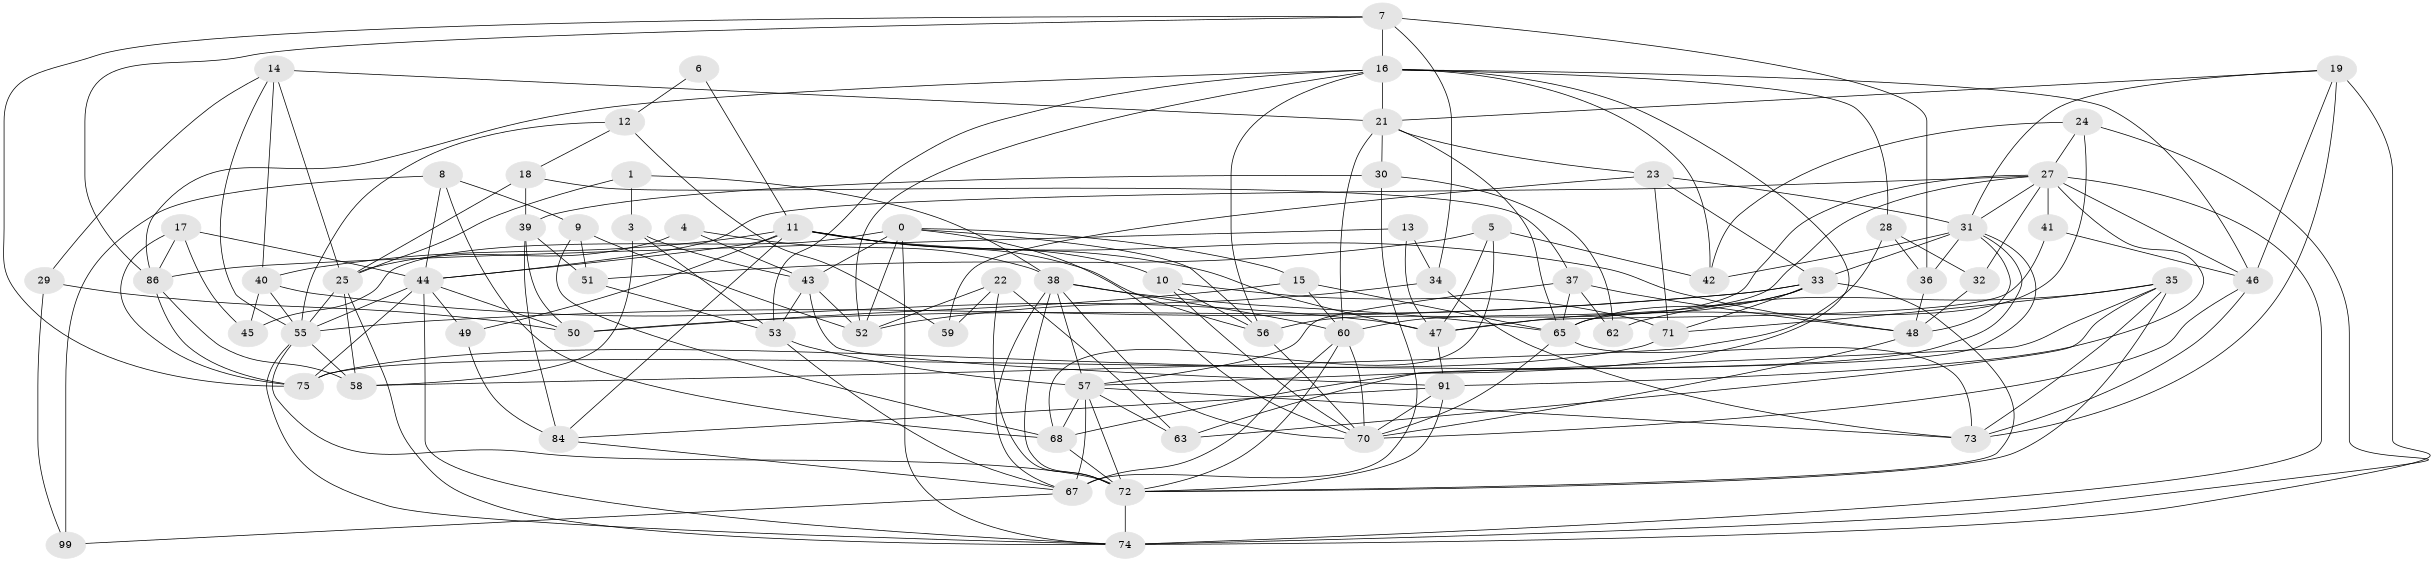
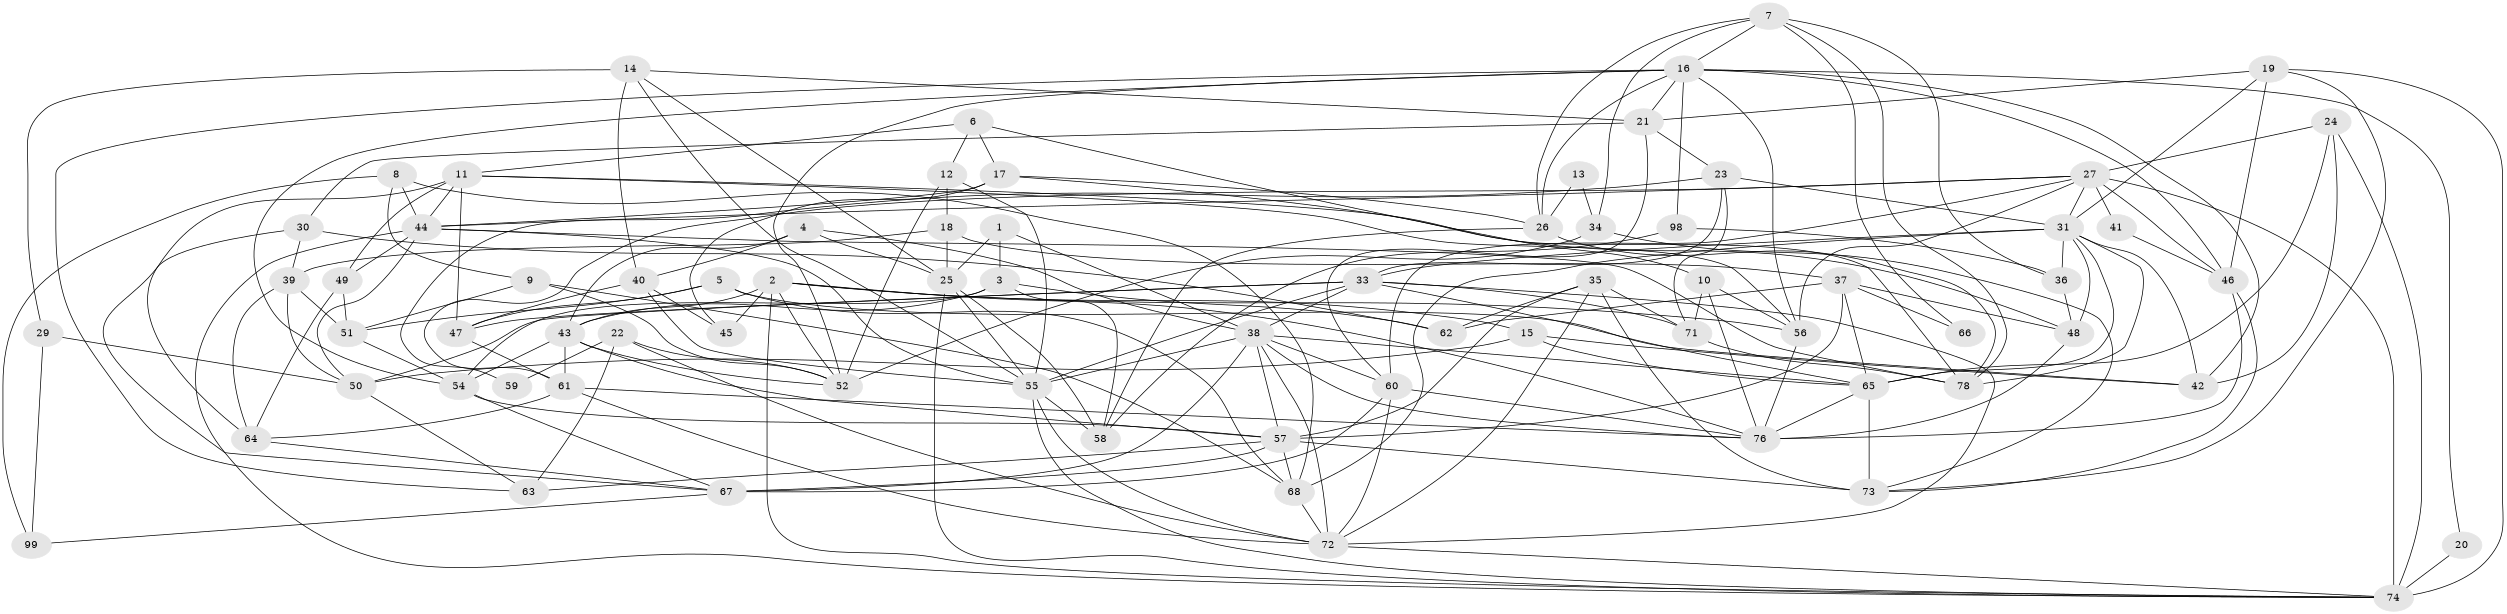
none -> (987, 148)
(1511, 206) -> (2082, 358)
(902, 228) -> (773, 281)
(1886, 228) -> (1677, 228)
(980, 248) -> (1235, 182)
(527, 252) -> (717, 259)
(808, 257) -> (888, 278)
(1406, 280) -> none
(153, 281) -> (1543, 228)
(1980, 281) -> none
none -> (1224, 305)
none -> (1309, 307)
(1322, 307) -> (1862, 364)
none -> (345, 309)
(1703, 317) -> none
(775, 334) -> (459, 386)
none -> (1965, 334)
none -> (1148, 359)
(304, 386) -> (1964, 386)
(1445, 386) -> (565, 386)
(1713, 390) -> (443, 439)
(559, 439) -> (251, 439)
(1105, 439) -> (952, 411)
(1364, 439) -> (1760, 439)
none -> (2462, 545)
